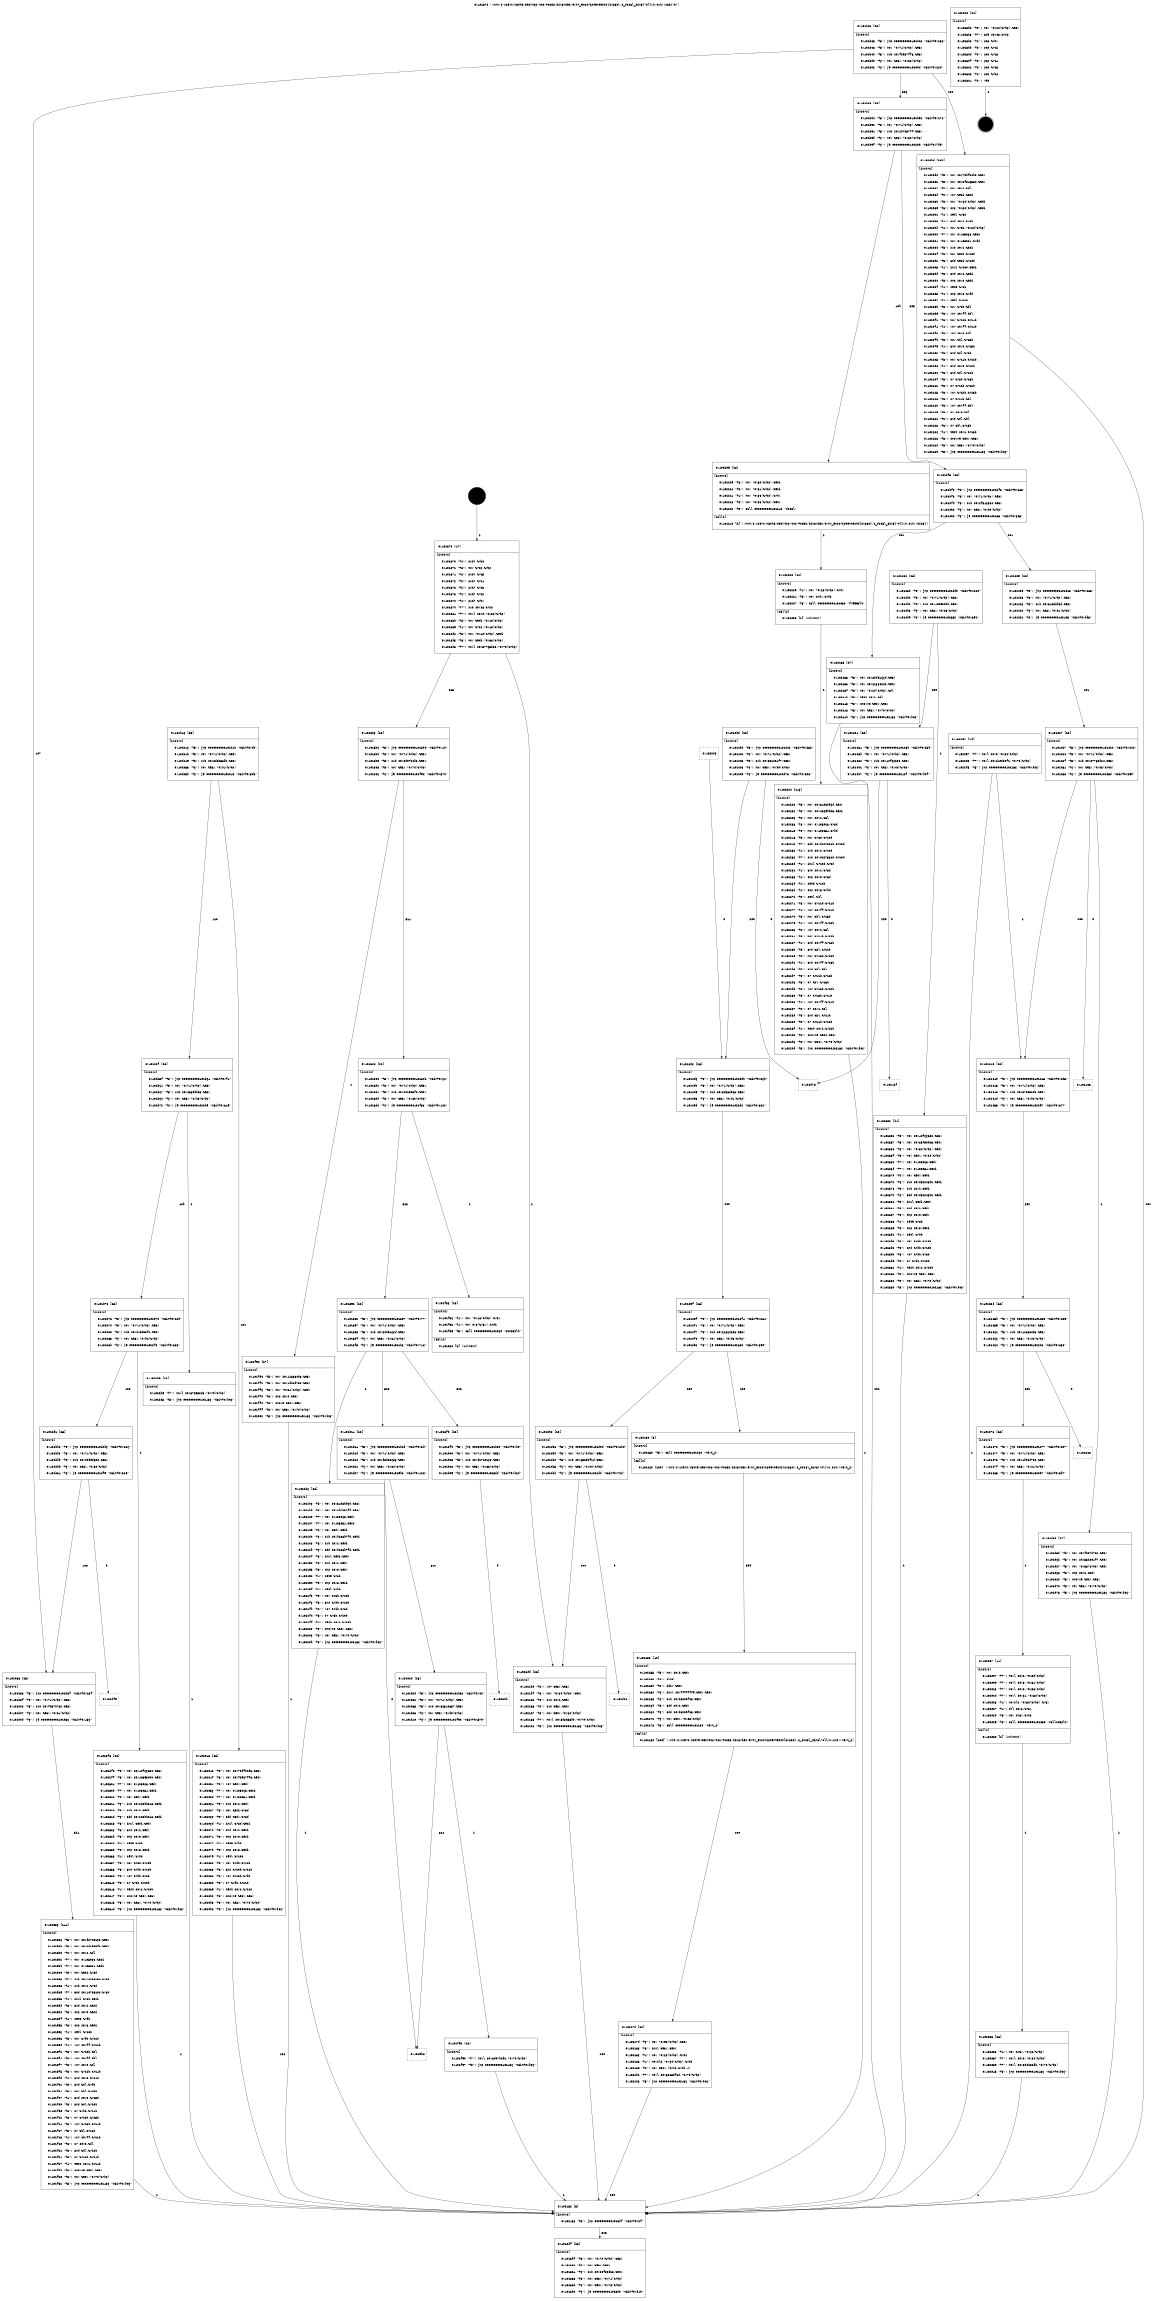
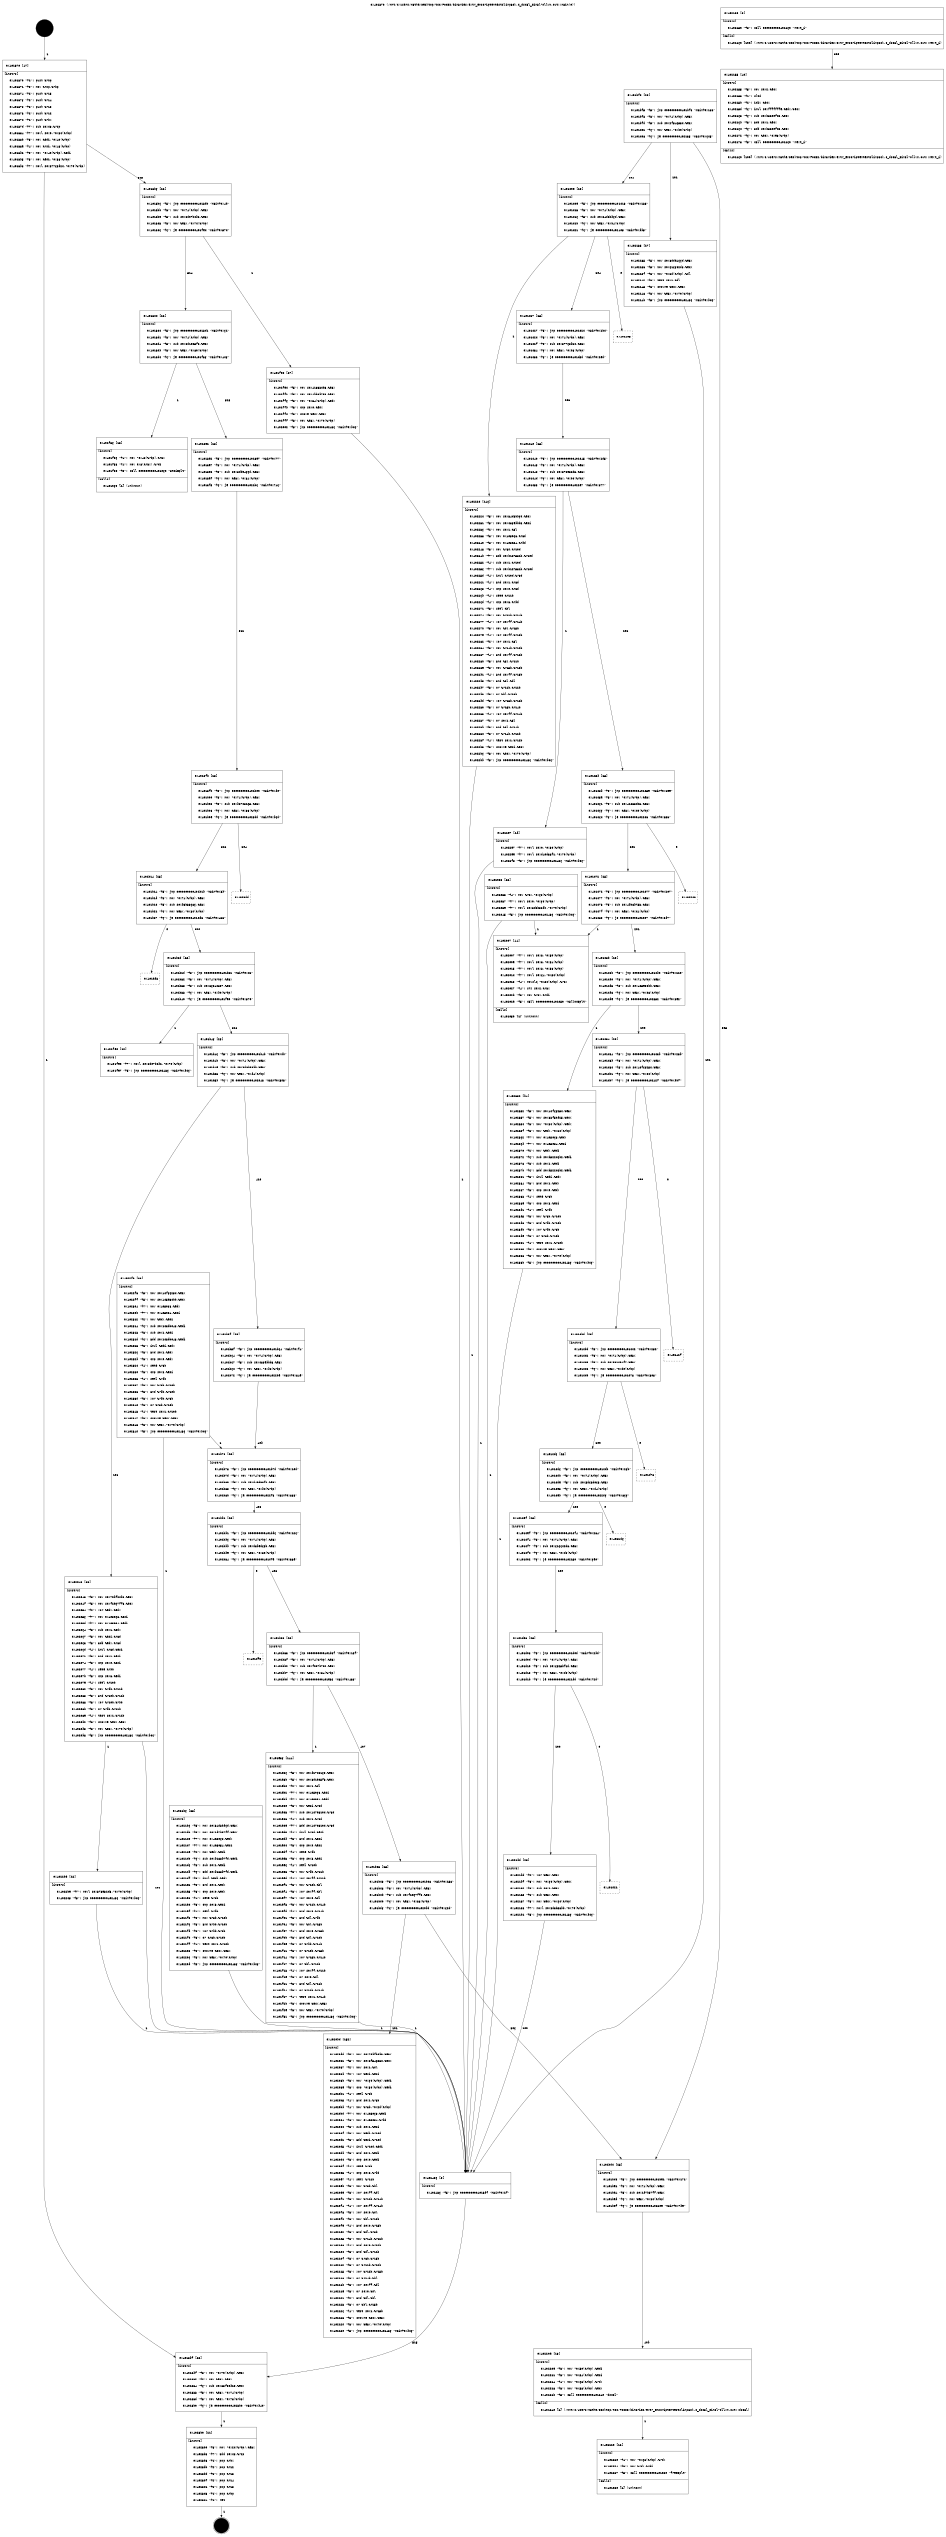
(903, 324) -> (720, 1152)
(34, 484) -> (368, 1771)
(821, 703) -> (498, 354)
(715, 908) -> (606, 1516)
(1009, 915) -> (562, 659)
(1087, 929) -> (615, 283)
none -> (633, 937)
(879, 947) -> (626, 1207)
(529, 1158) -> (44, 1291)
(1027, 1205) -> (625, 631)
(188, 1241) -> (102, 1805)
(383, 1388) -> (210, 846)
(733, 1391) -> none
(338, 1414) -> none
(1144, 1471) -> none
(138, 1550) -> (215, 1442)
(497, 1566) -> (243, 847)
(1085, 1566) -> none
(76, 1833) -> (315, 1747)
(428, 1886) -> (226, 1019)
(1022, 1886) -> (535, 927)
(665, 2055) -> none
(521, 2140) -> none
none -> (221, 2418)
